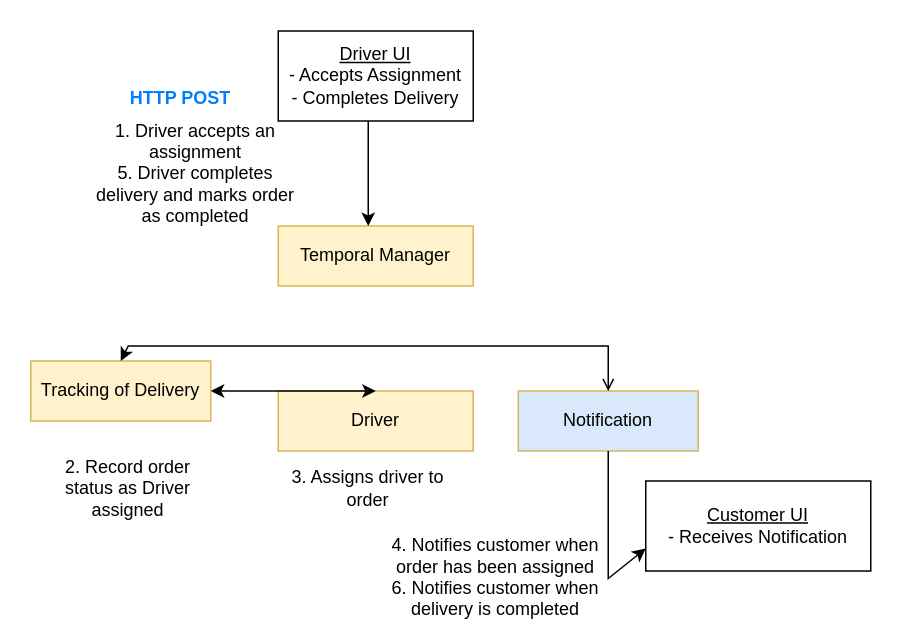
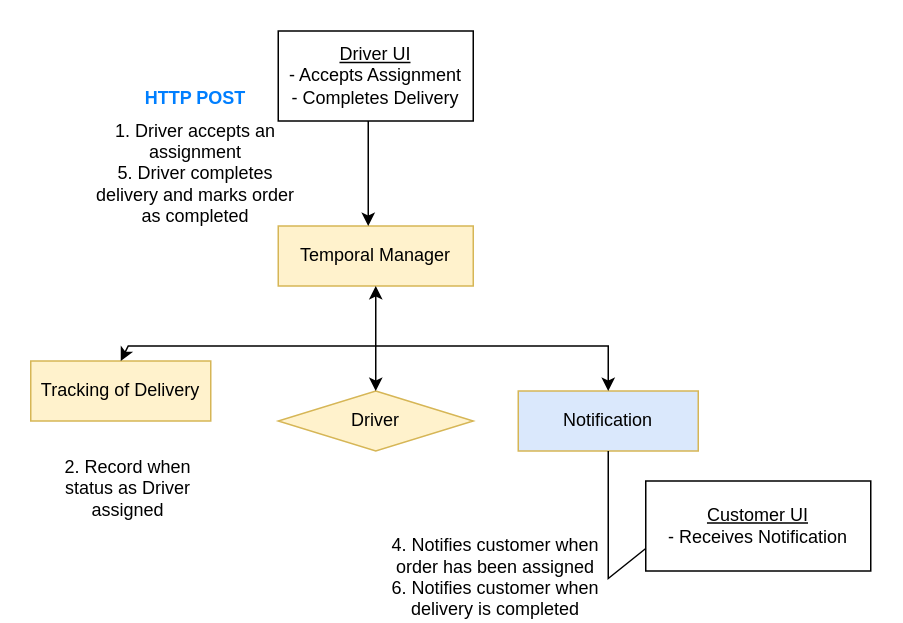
(181, 98) -> (196, 98)
(608, 382) -> (608, 379)
(294, 391) -> (376, 339)
(376, 421) -> (376, 421)
(128, 488) -> (128, 488)
(368, 488) -> none
(637, 555) -> (640, 553)
